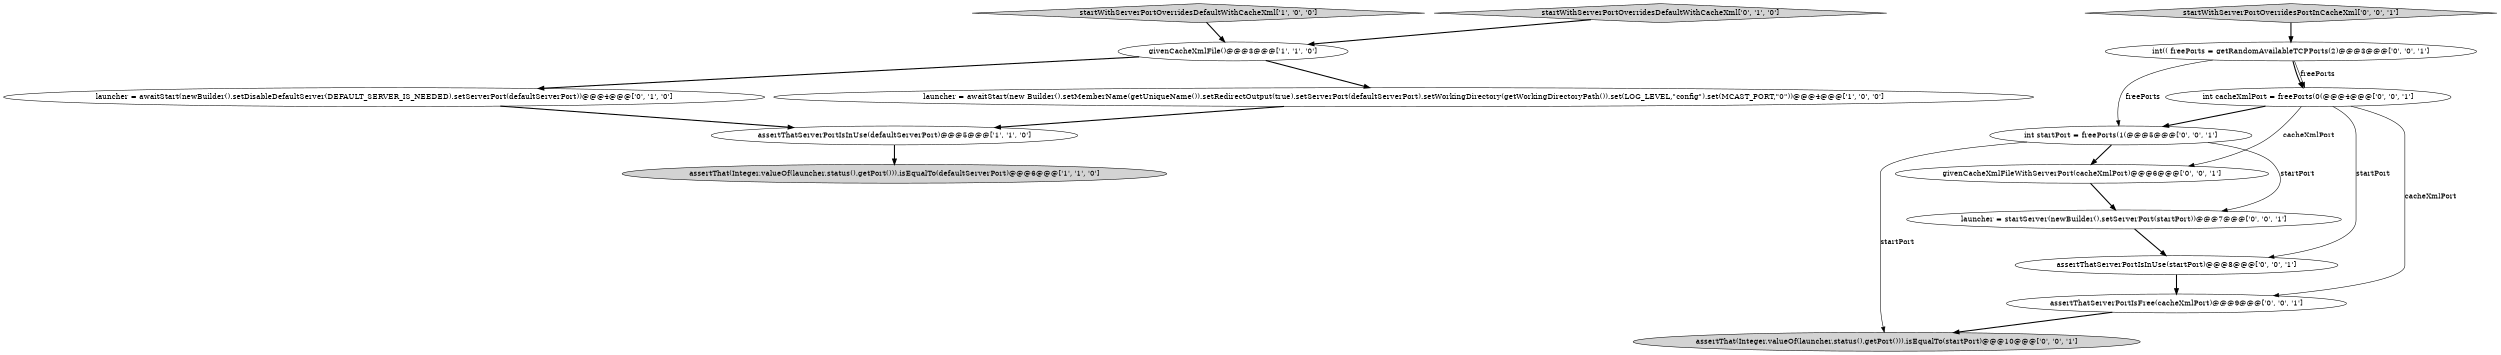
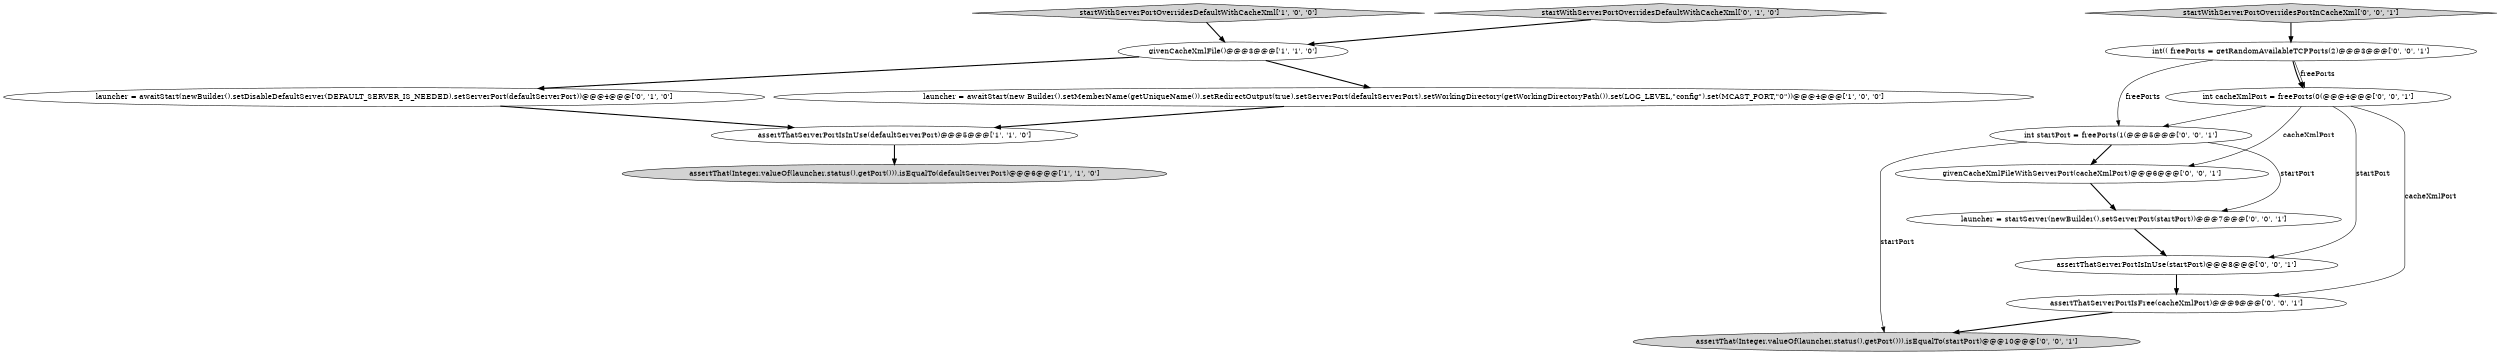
(2217, 116) -> (2217, 116)
